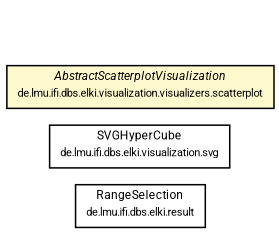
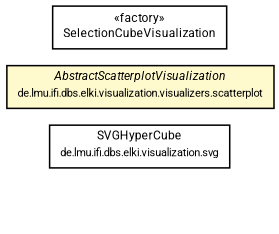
none -> (140, 27)
(140, 206) -> none
